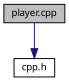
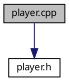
(34, 68) -> (34, 68)
